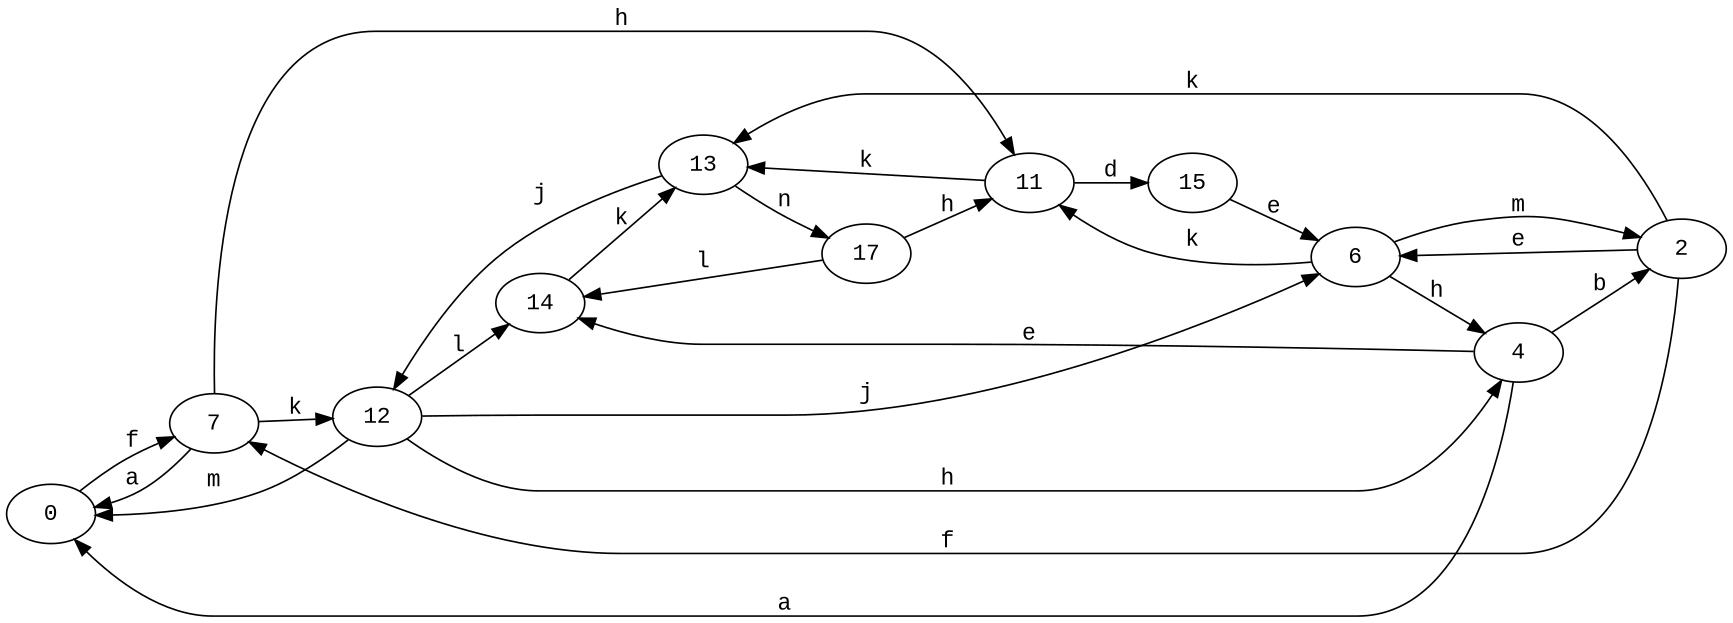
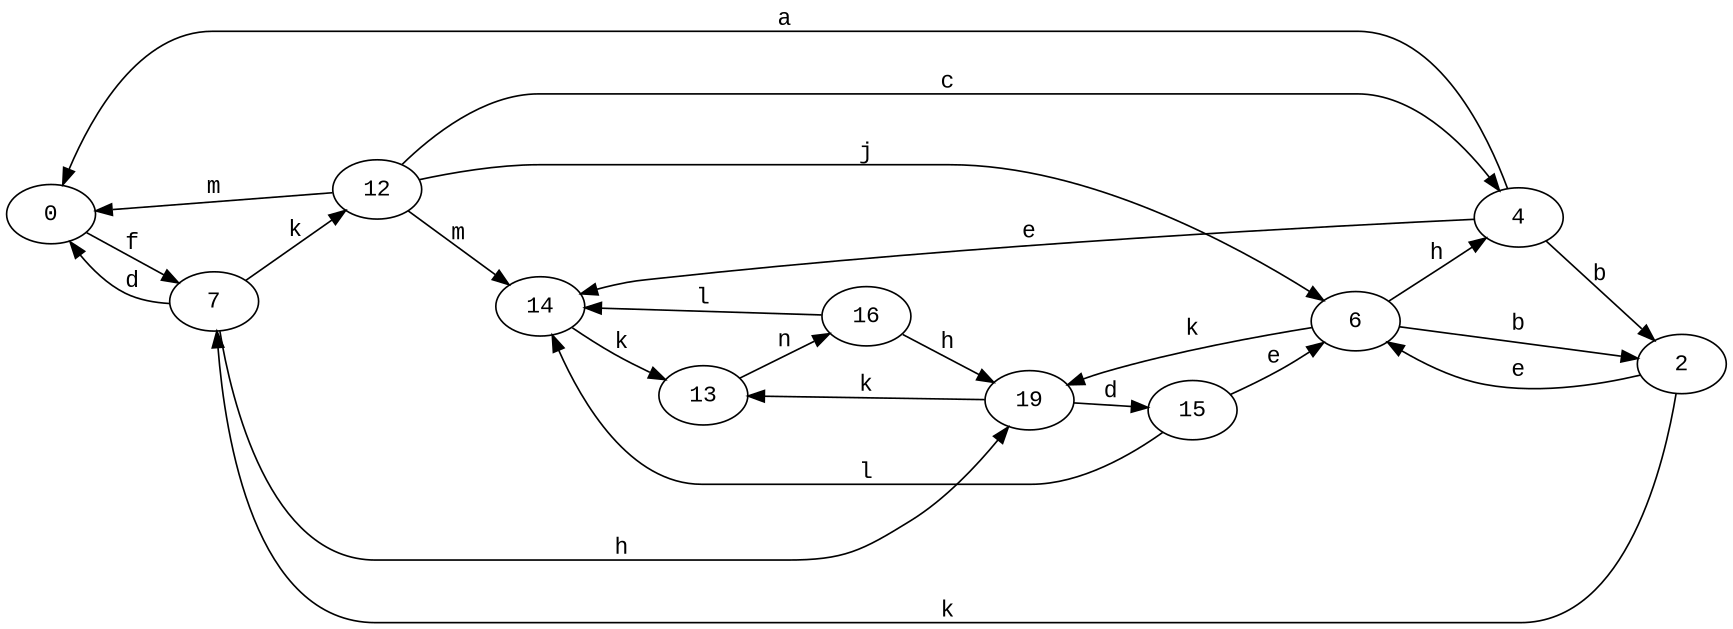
(1232, 94) -> none
(1030, 183) -> (1030, 400)
(1519, 205) -> (1519, 324)
(510, 247) -> none
(866, 254) -> (866, 316)
(459, 345) -> (459, 233)
(133, 479) -> (133, 281)
(948, 479) -> (948, 82)
none -> (835, 484)
(948, 541) -> (948, 610)
